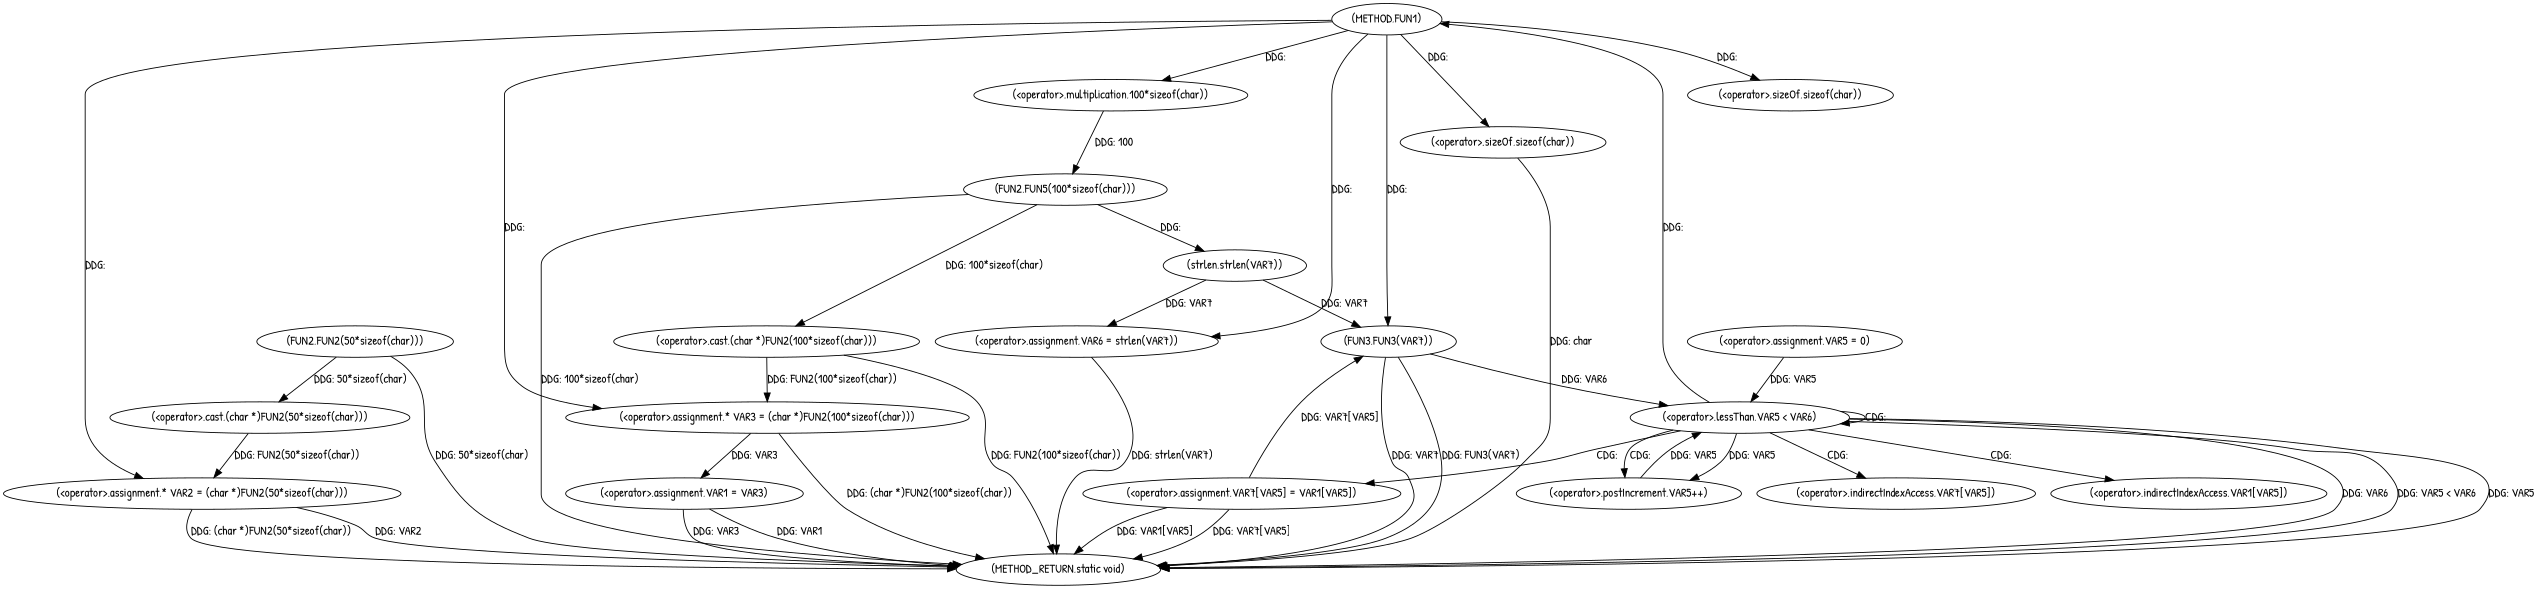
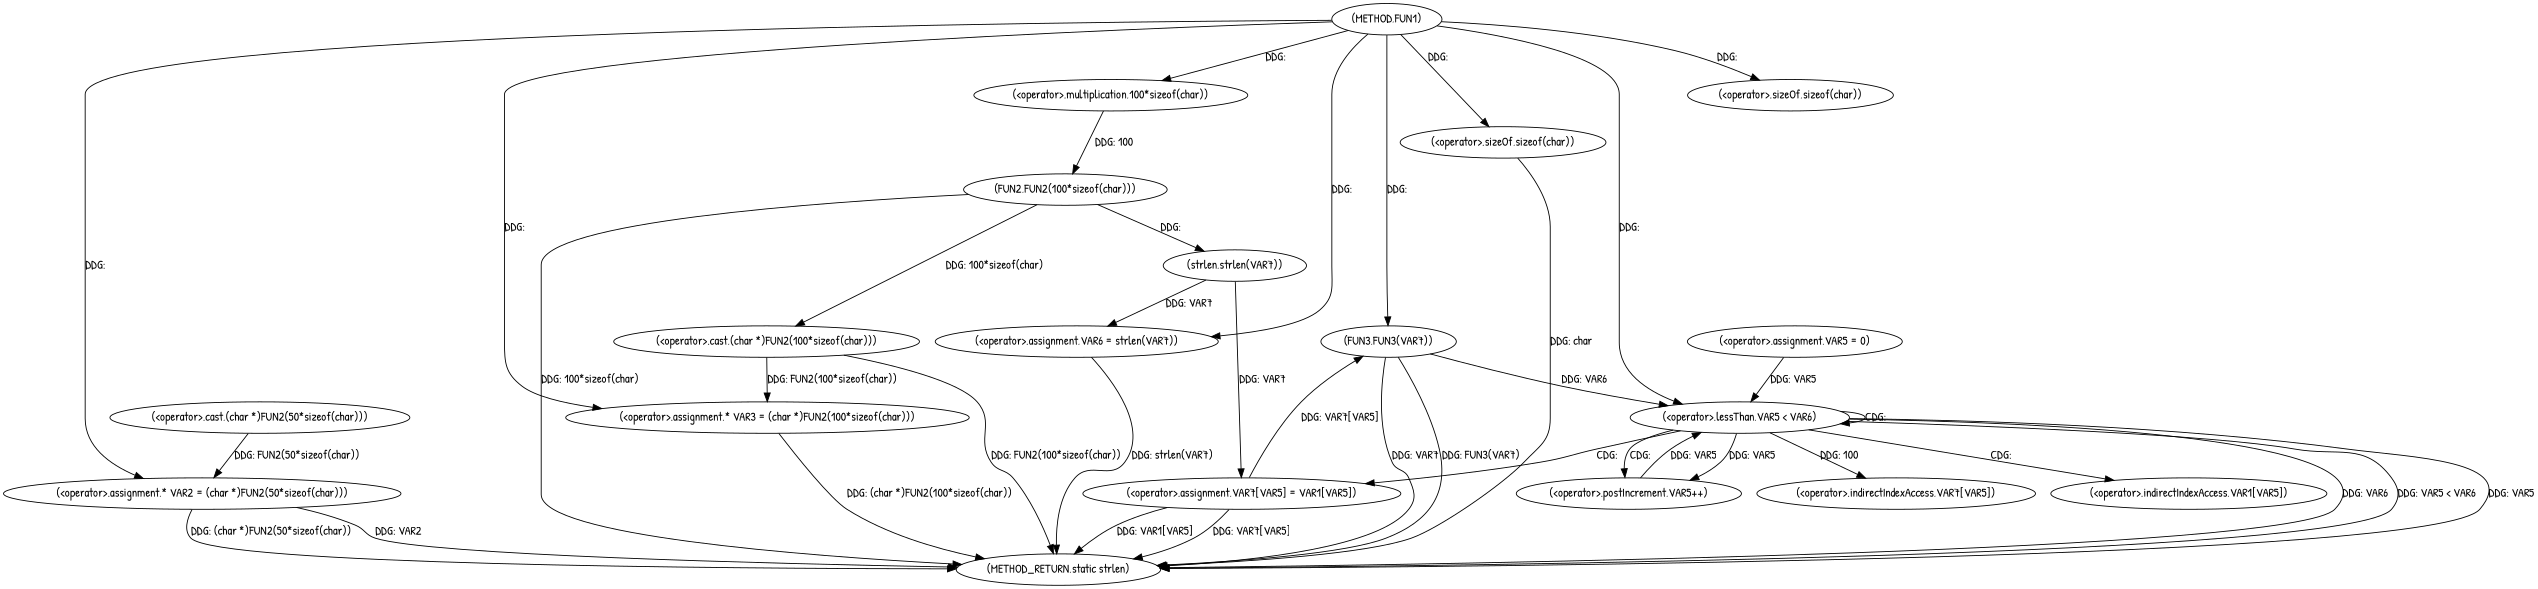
(1663, 141) -> (1619, 160)
(1065, 190) -> (1065, 190)
(1308, 302) -> (1238, 375)
(355, 342) -> none
(1839, 456) -> (1839, 456)
(684, 494) -> none
(1058, 570) -> (1058, 570)
